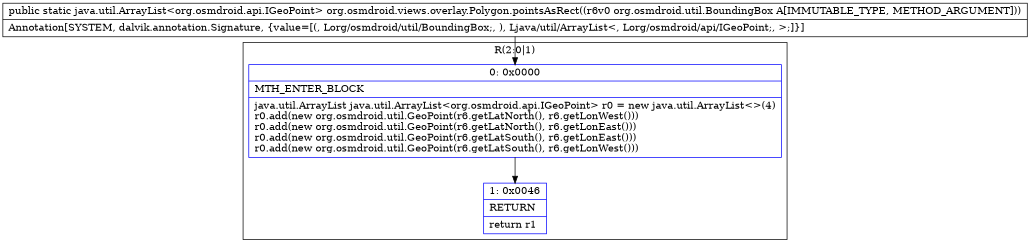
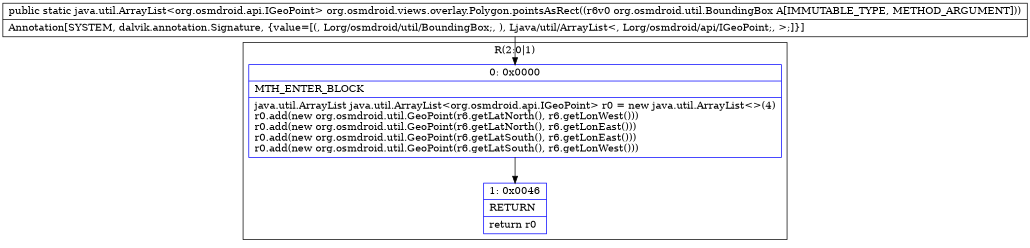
(513, 225) -> (513, 225)
